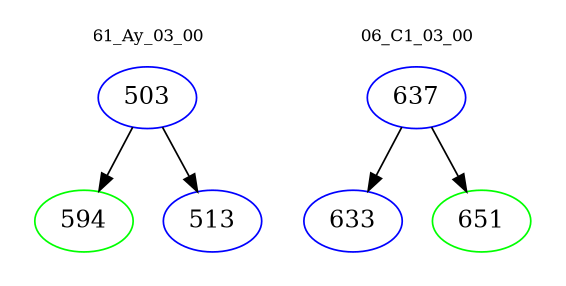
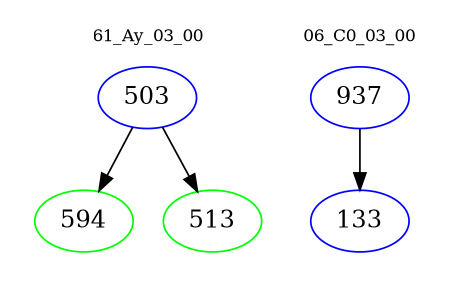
(417, 37) -> (360, 37)
(416, 98) -> (360, 98)
(213, 221) -> (213, 221)
(353, 221) -> (360, 221)
(482, 221) -> none
